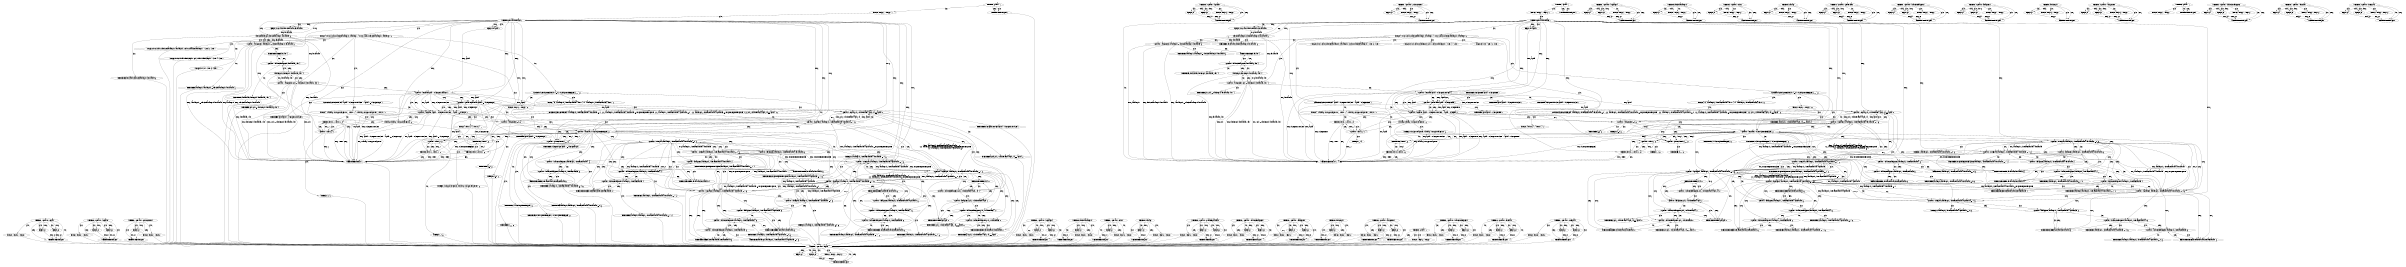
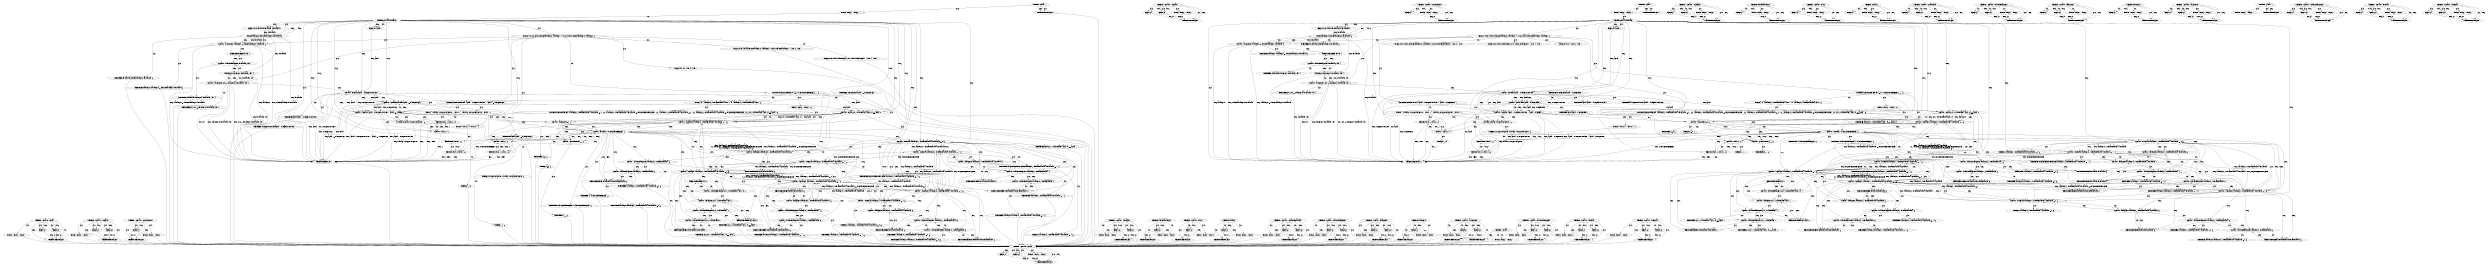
(493, 117) -> (510, 117)
(597, 122) -> (634, 101)
